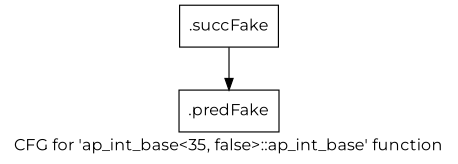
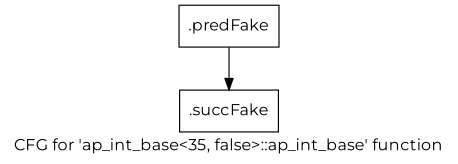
(229, 63) -> (229, 63)
